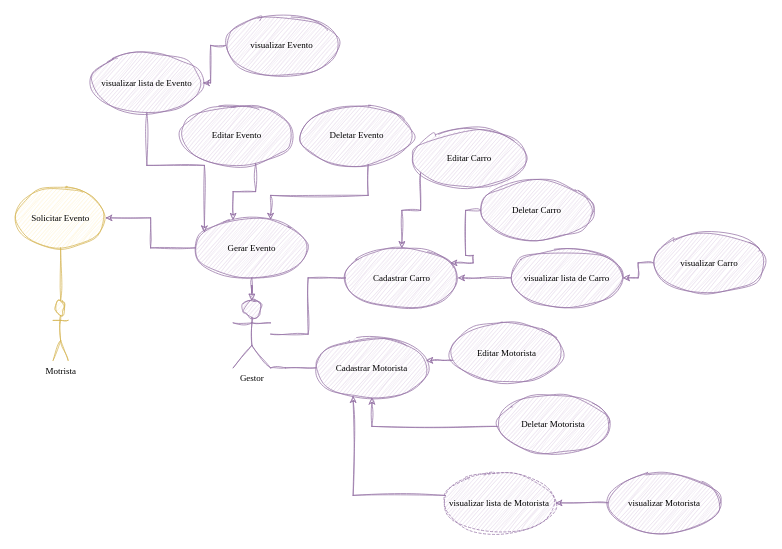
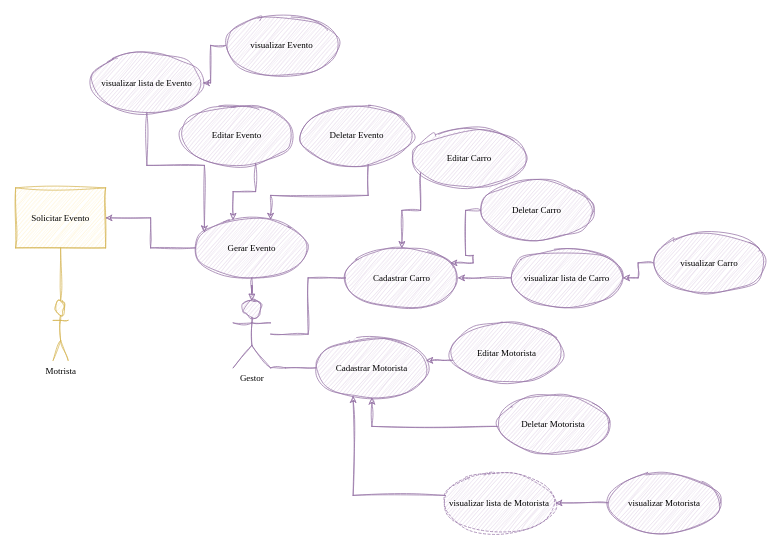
(60, 218) -> (60, 218)
